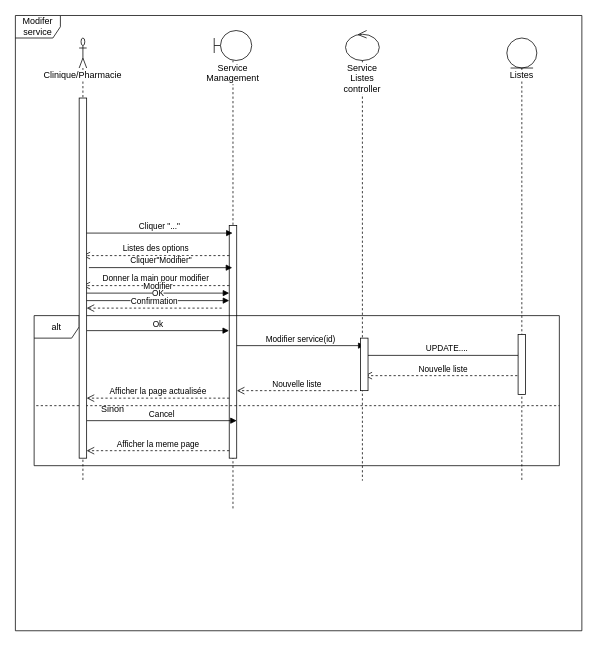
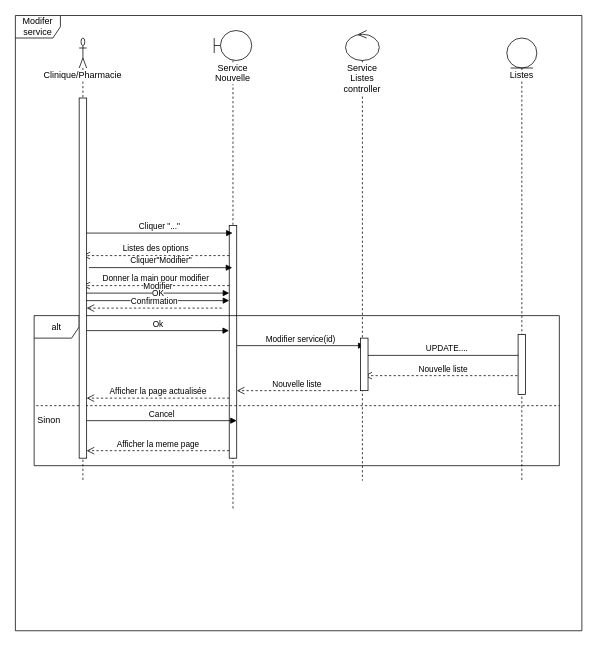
(233, 79) -> (233, 73)
(113, 409) -> (49, 420)
